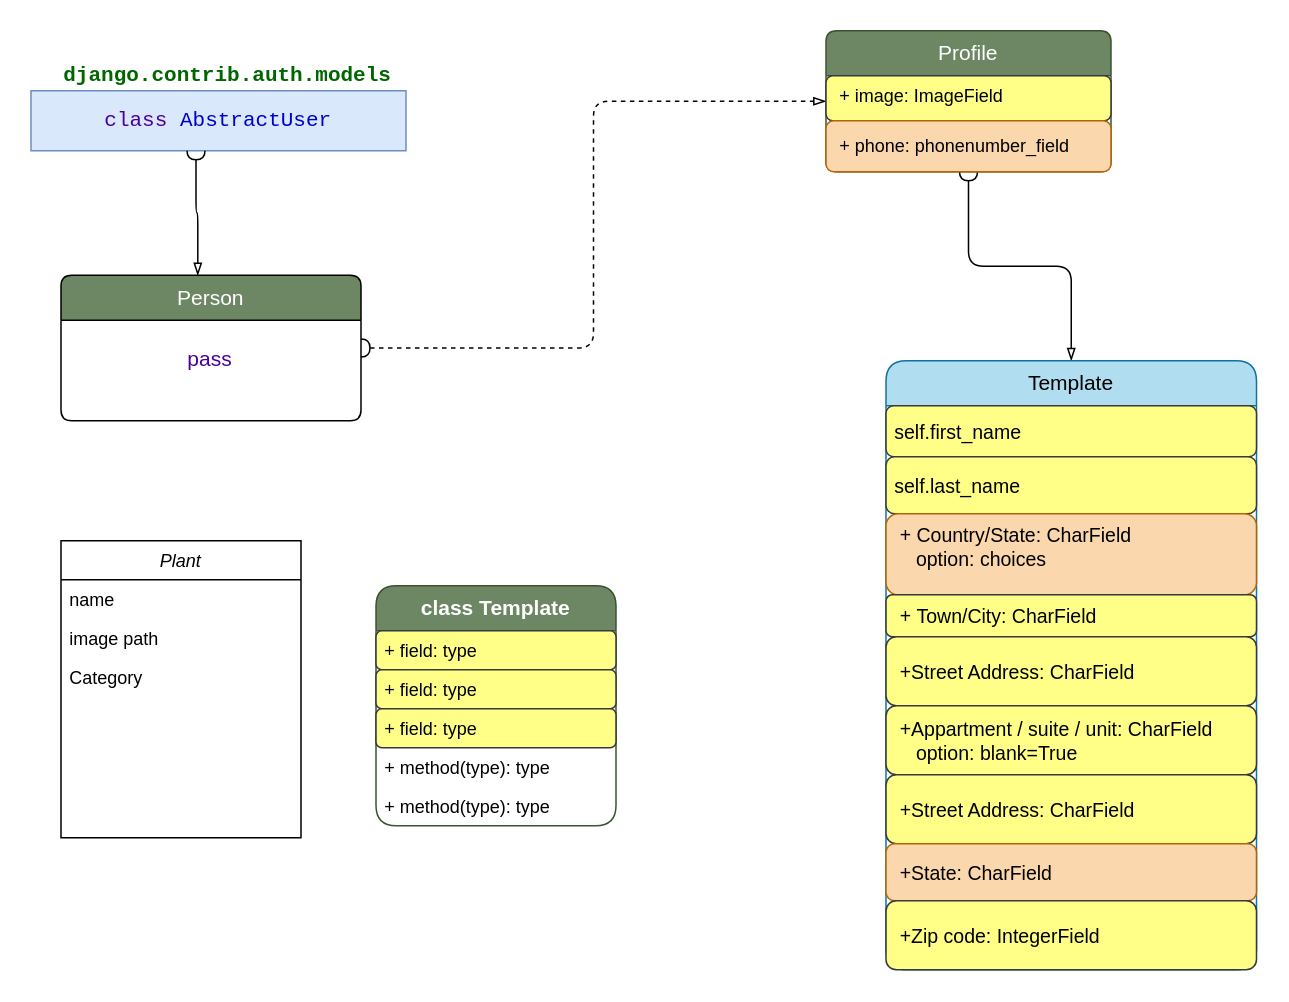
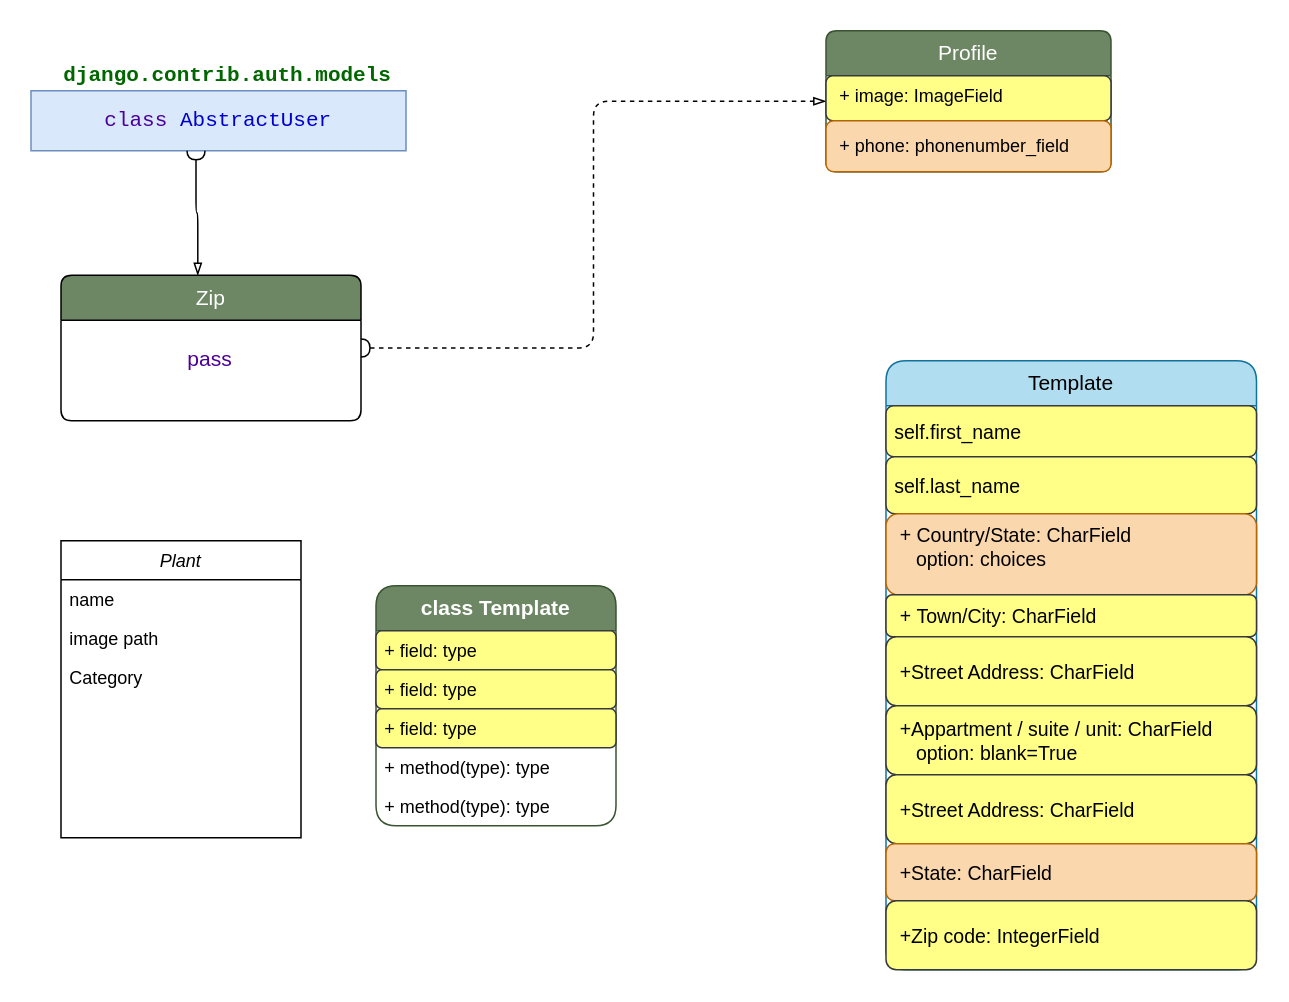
(1018, 266) -> none
(210, 298) -> (210, 298)
